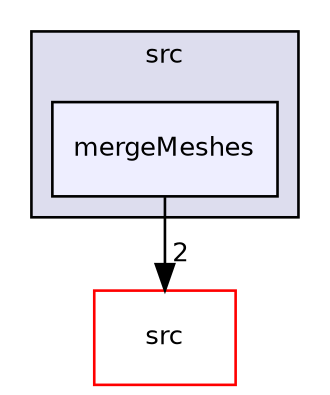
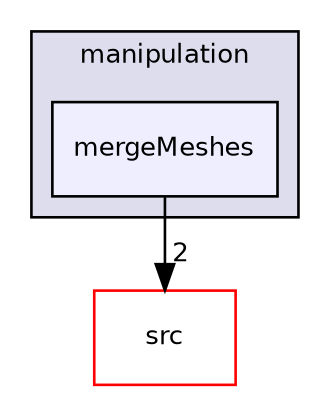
(165, 56) -> (165, 56)
